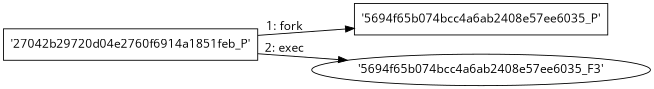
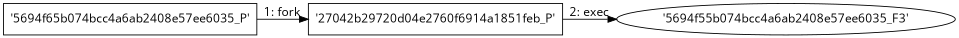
(302, 32) -> (278, 19)
(481, 70) -> (786, 19)
